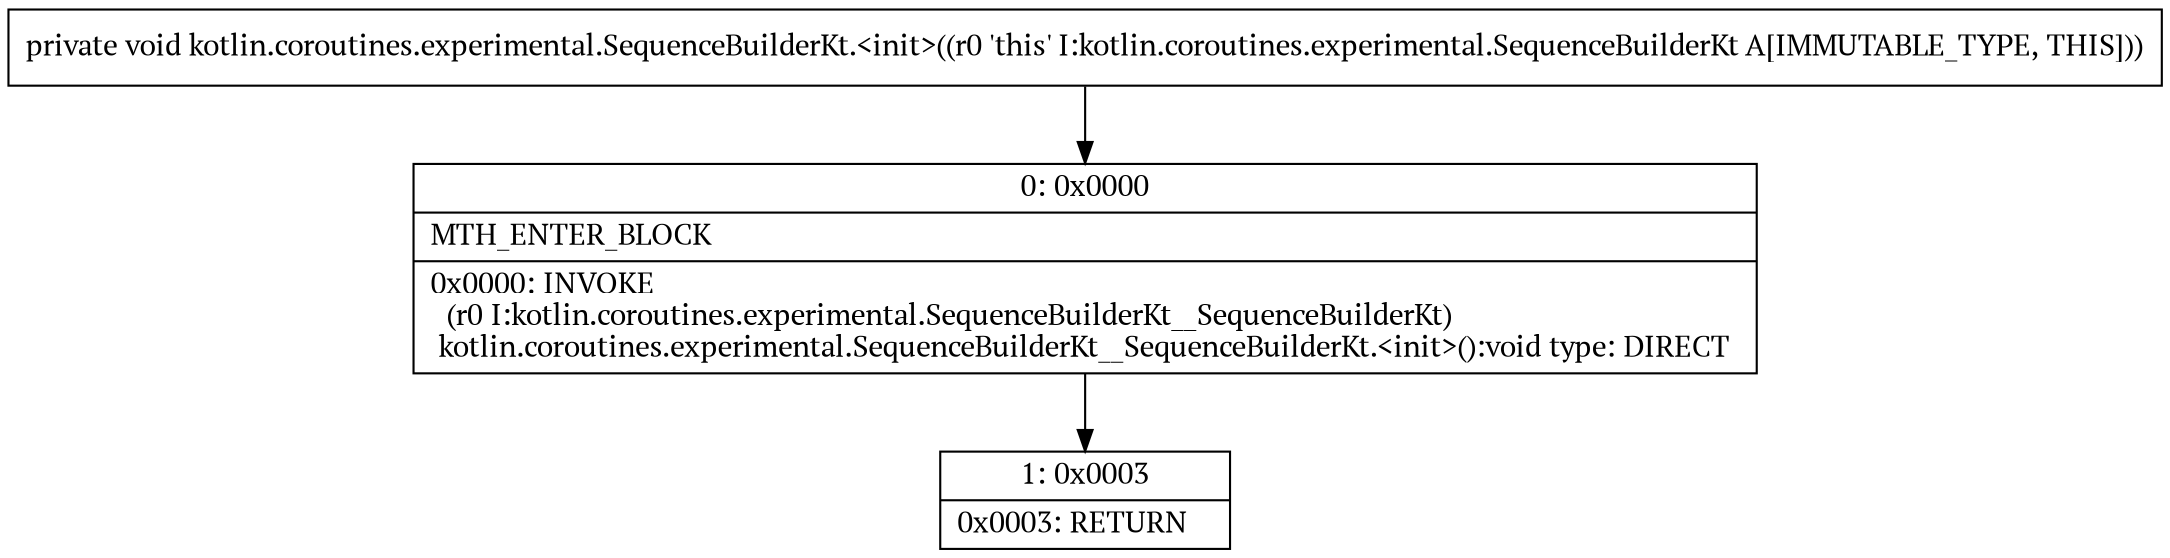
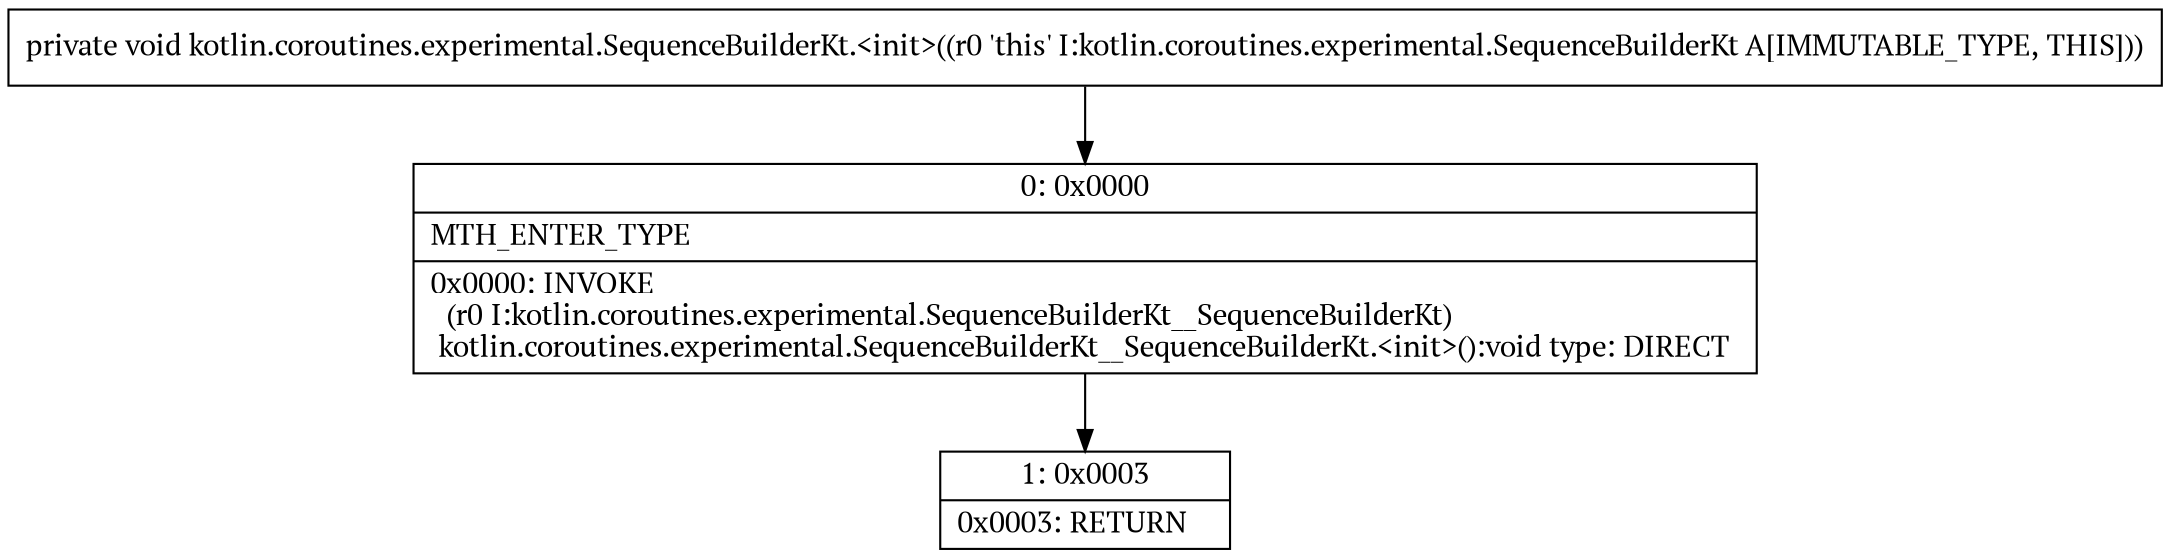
(571, 236) -> (562, 236)
